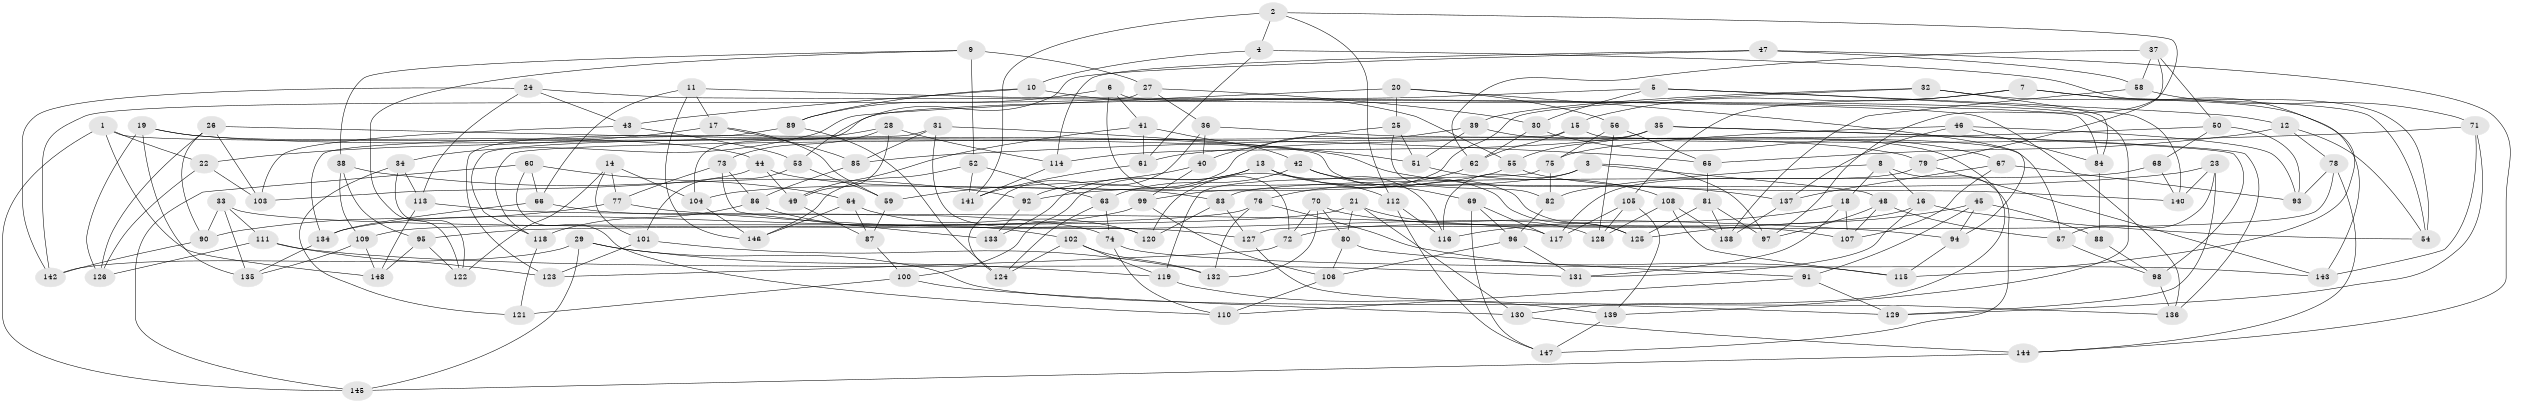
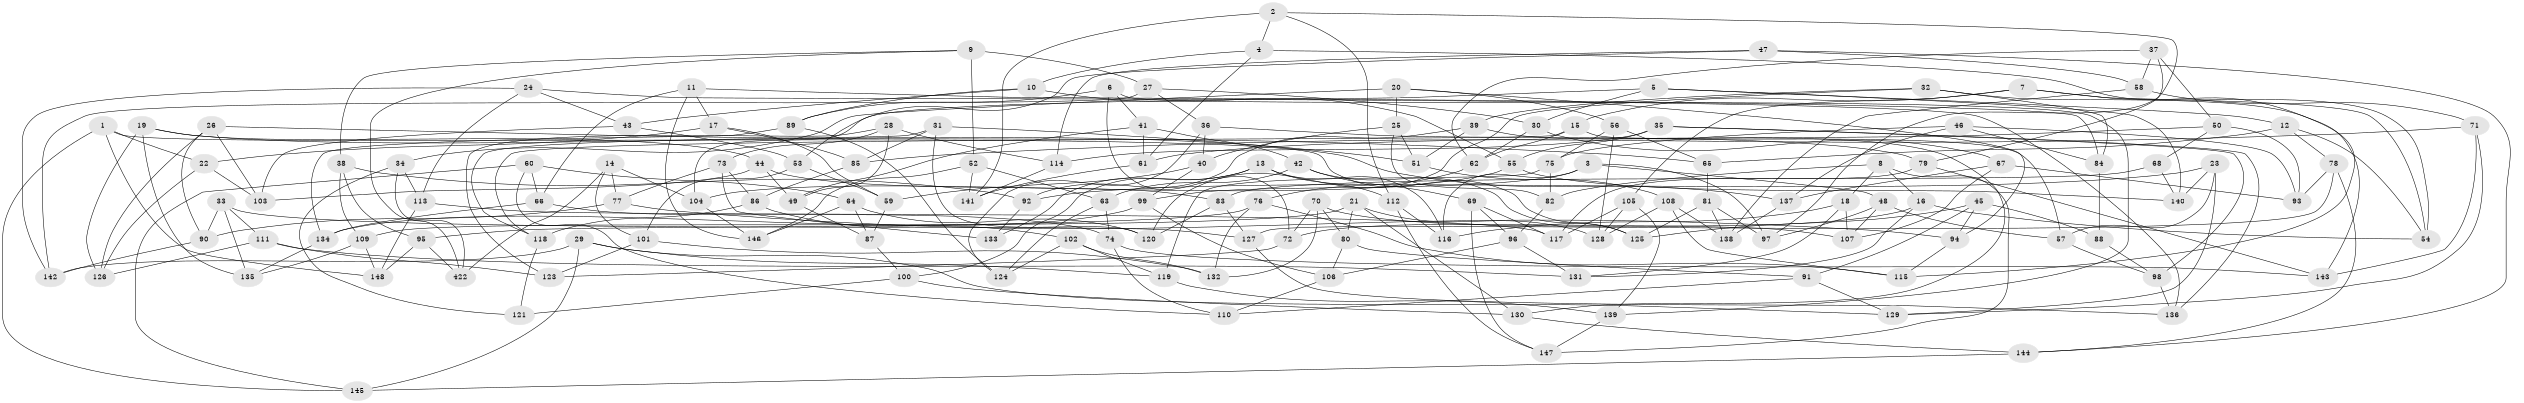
(461, 277) -> (461, 277)
